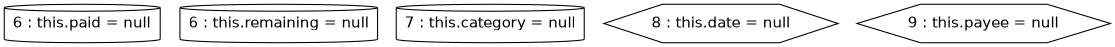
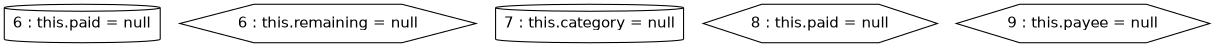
(279, 23) -> (328, 23)
(721, 23) -> (820, 23)
